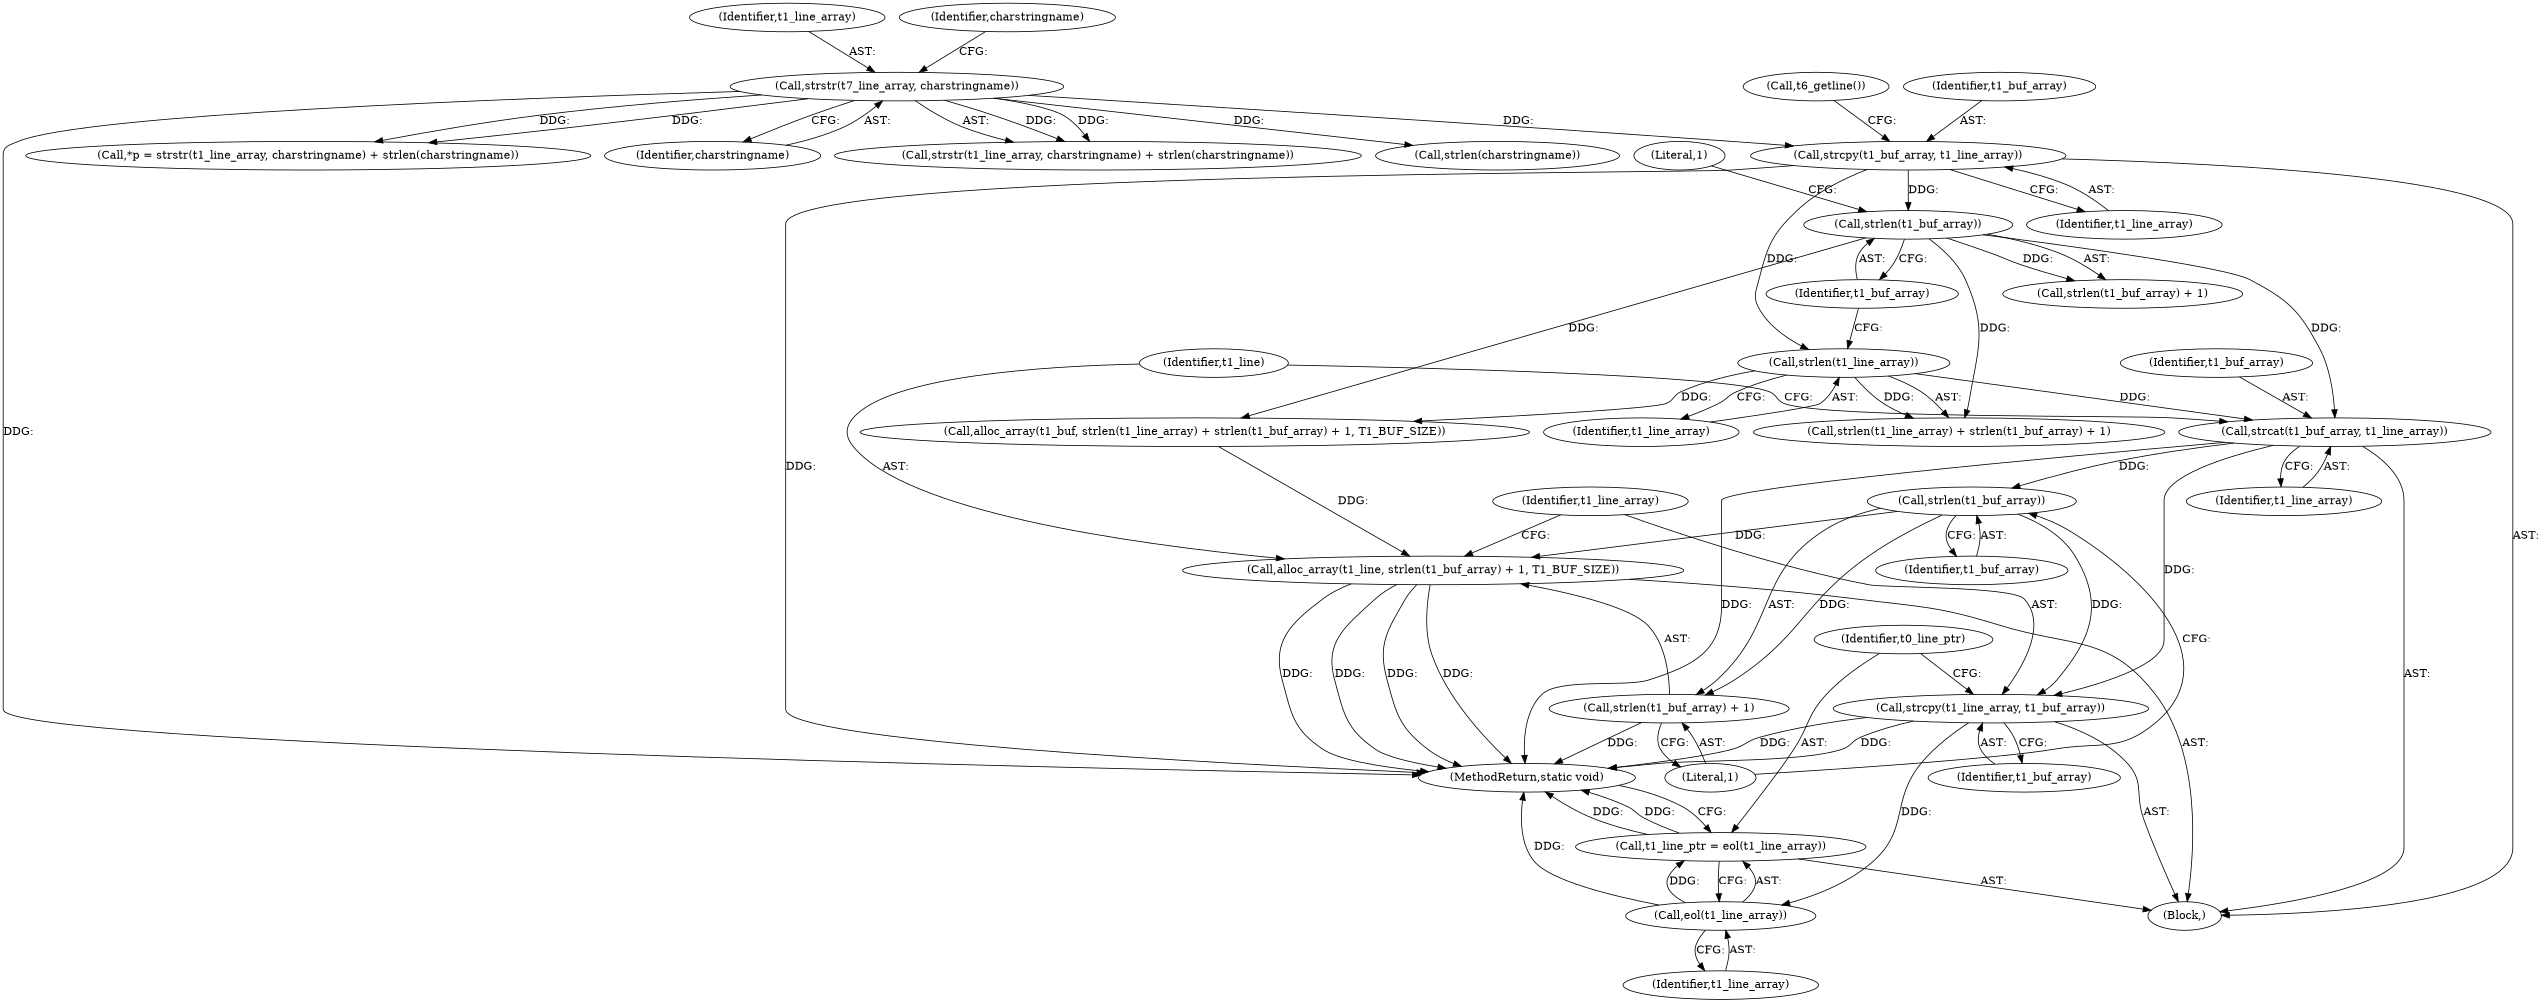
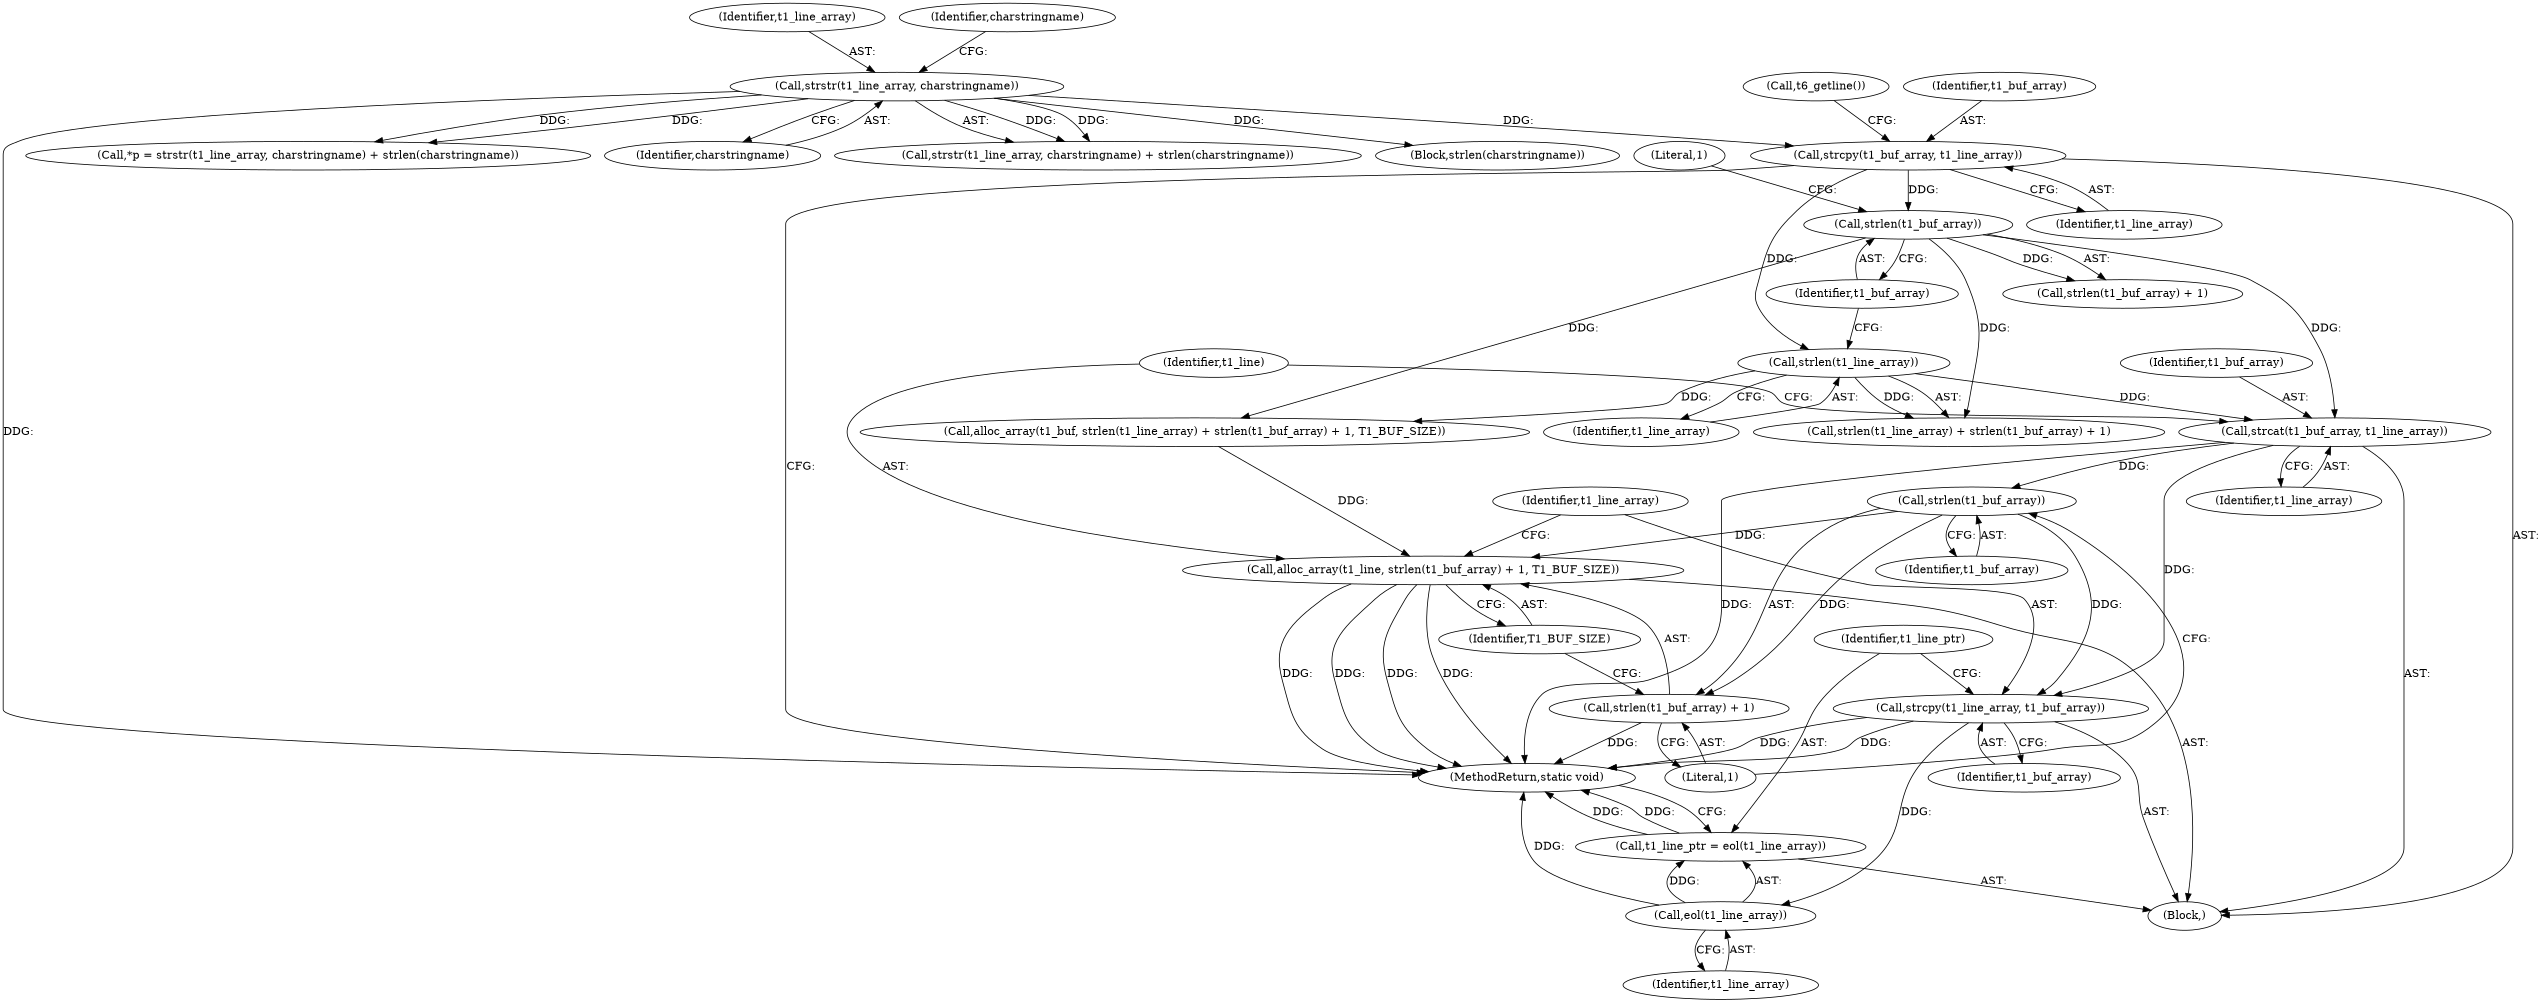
(897, 87) -> (897, 87)
(1498, 156) -> (1498, 156)
(803, 467) -> (803, 467)
none -> (1540, 640)
(1903, 640) -> (1903, 640)
(1718, 877) -> none
